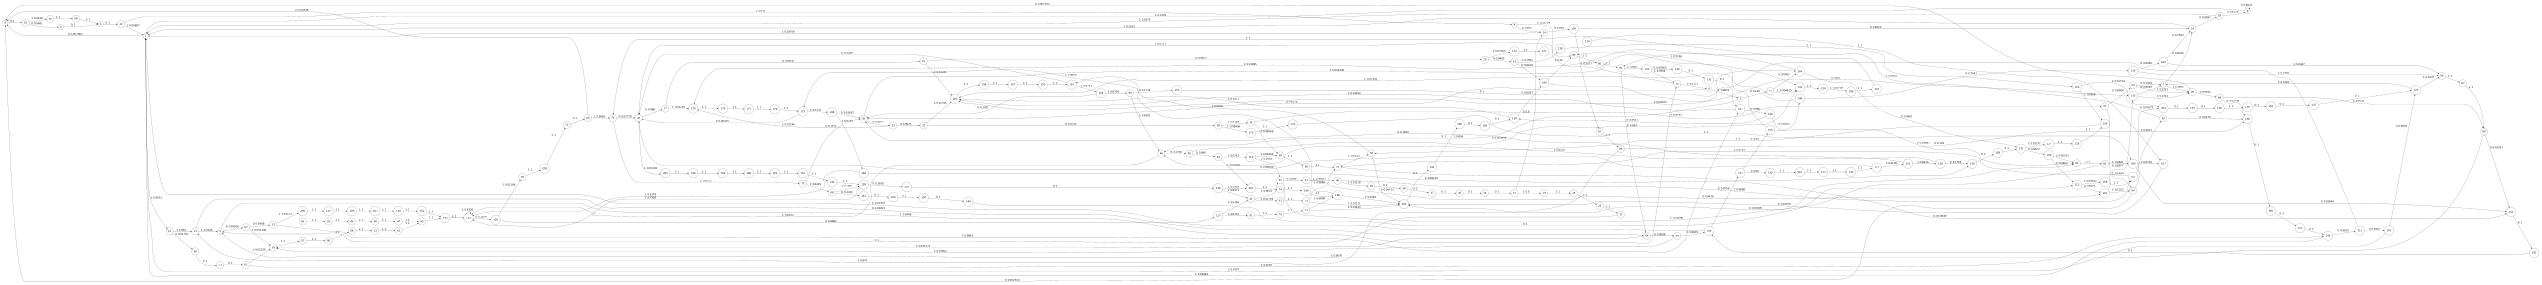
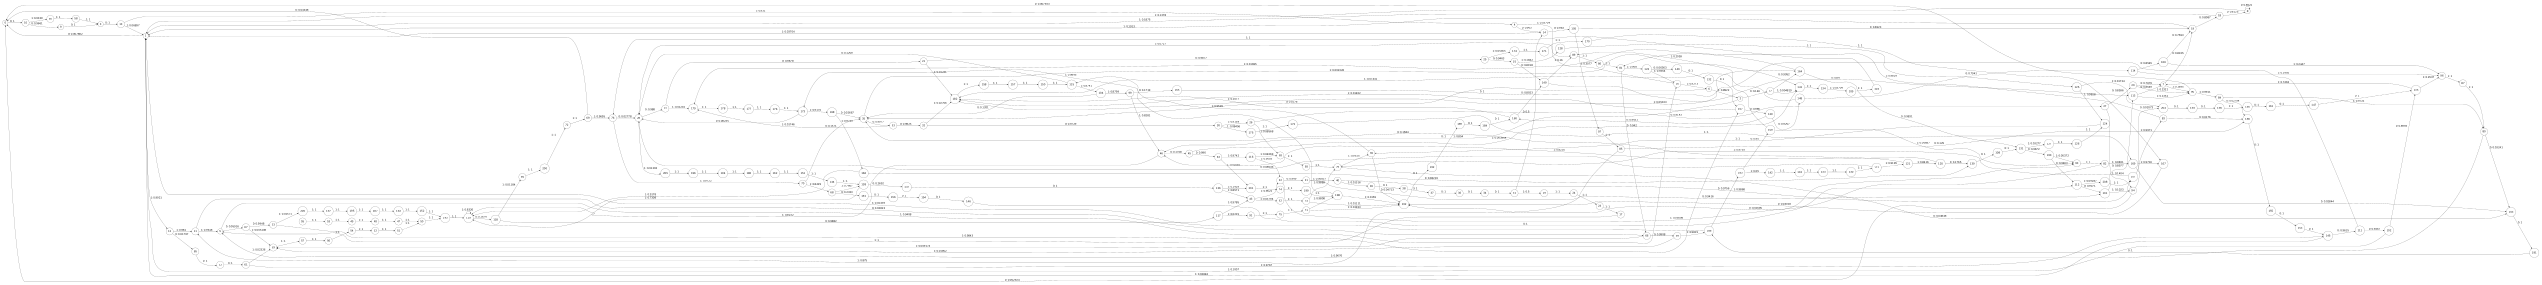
none -> (1564, 42)
